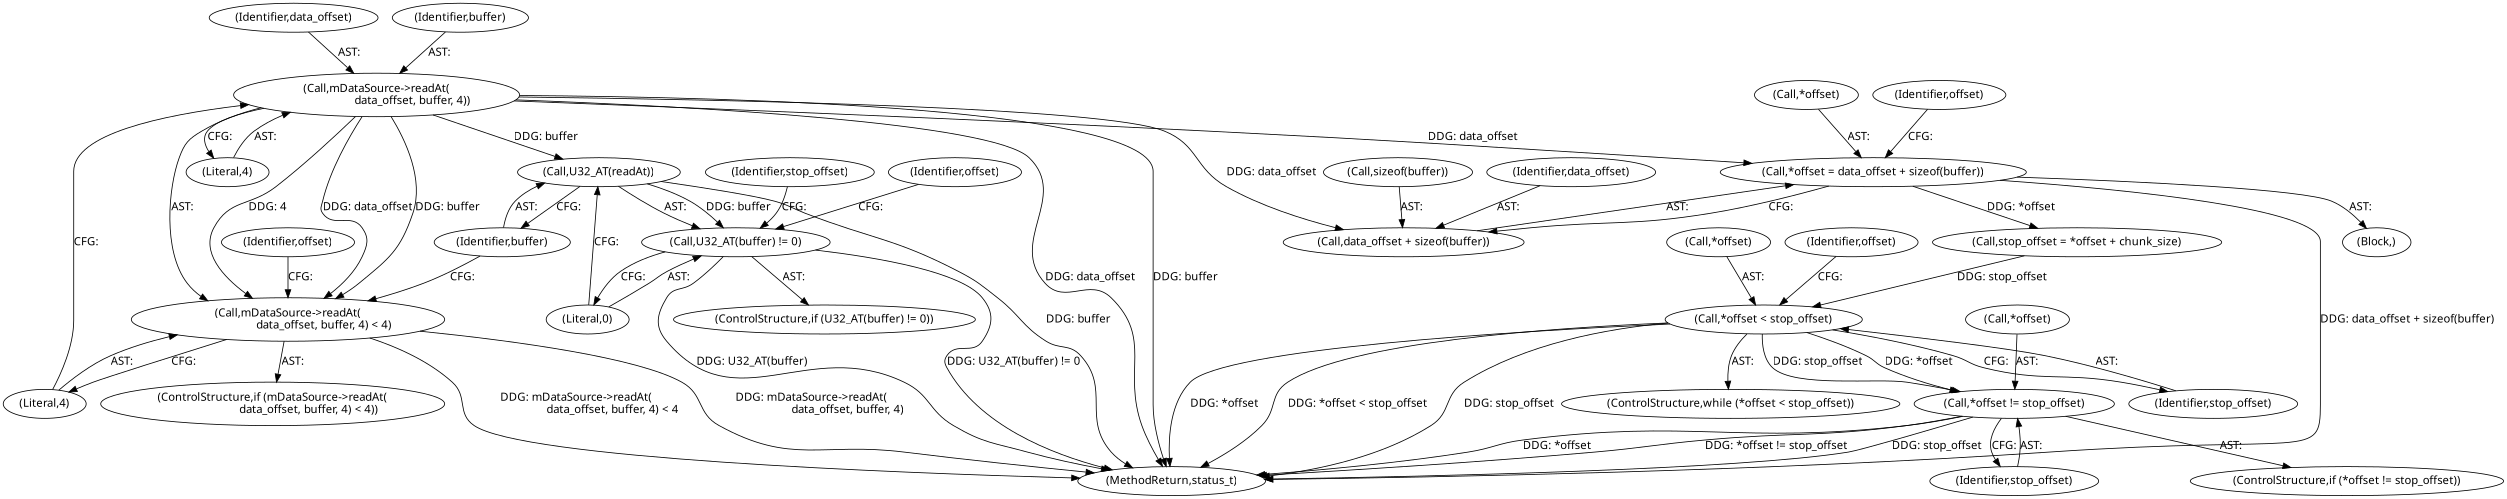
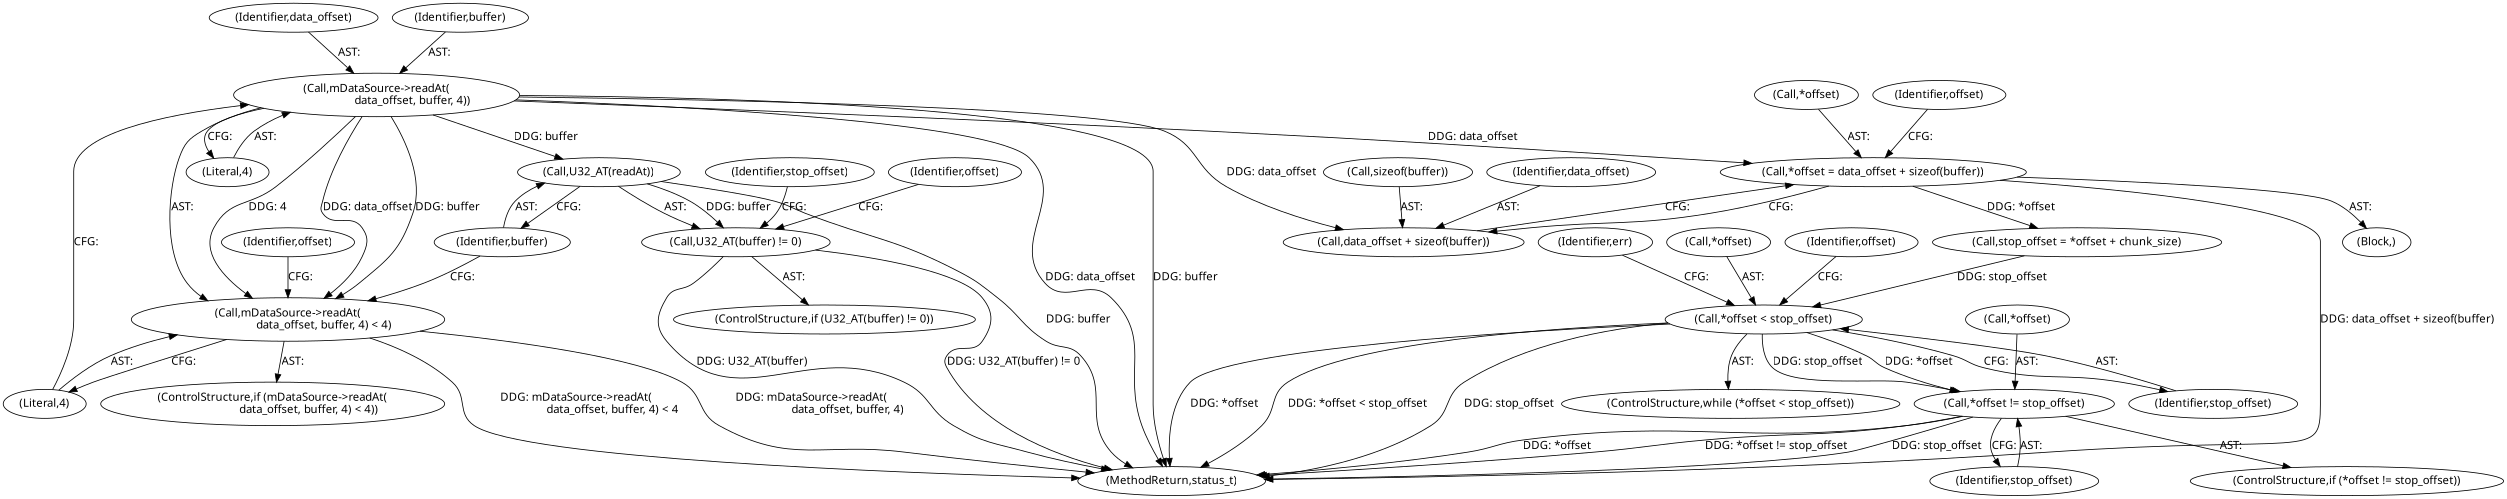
(1679, 207) -> (1679, 207)
none -> (1595, 242)
(588, 319) -> none
